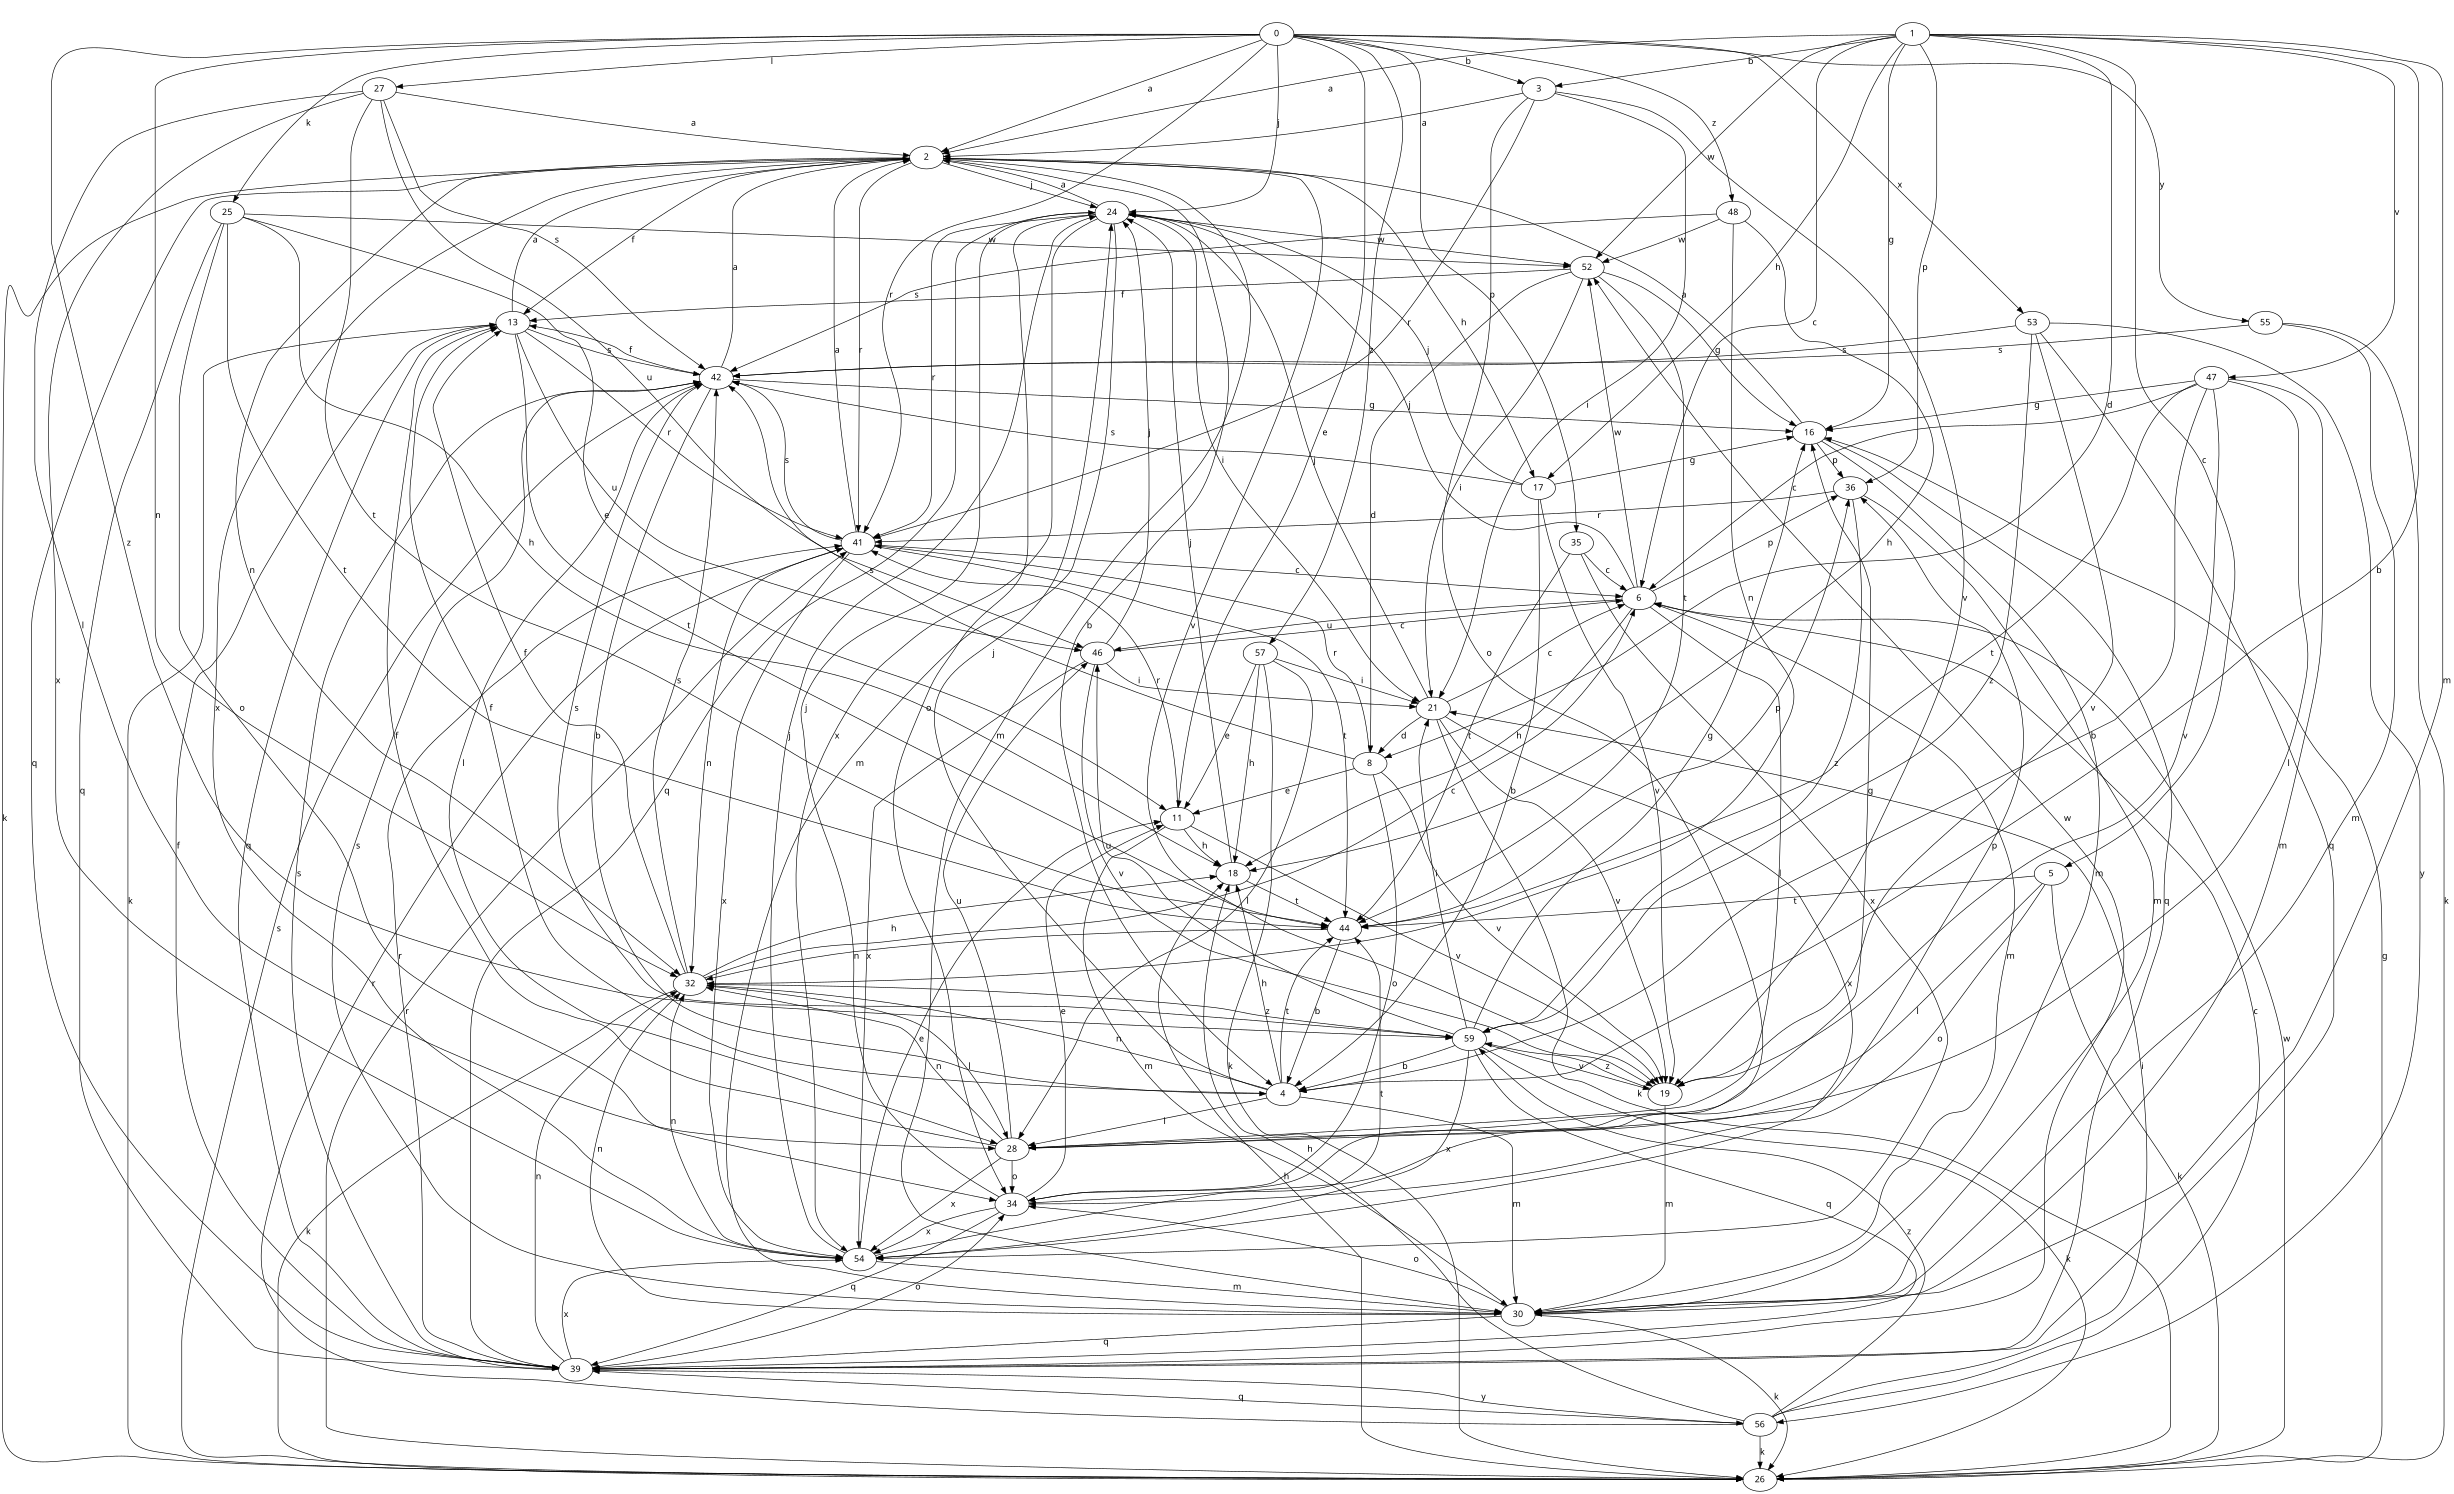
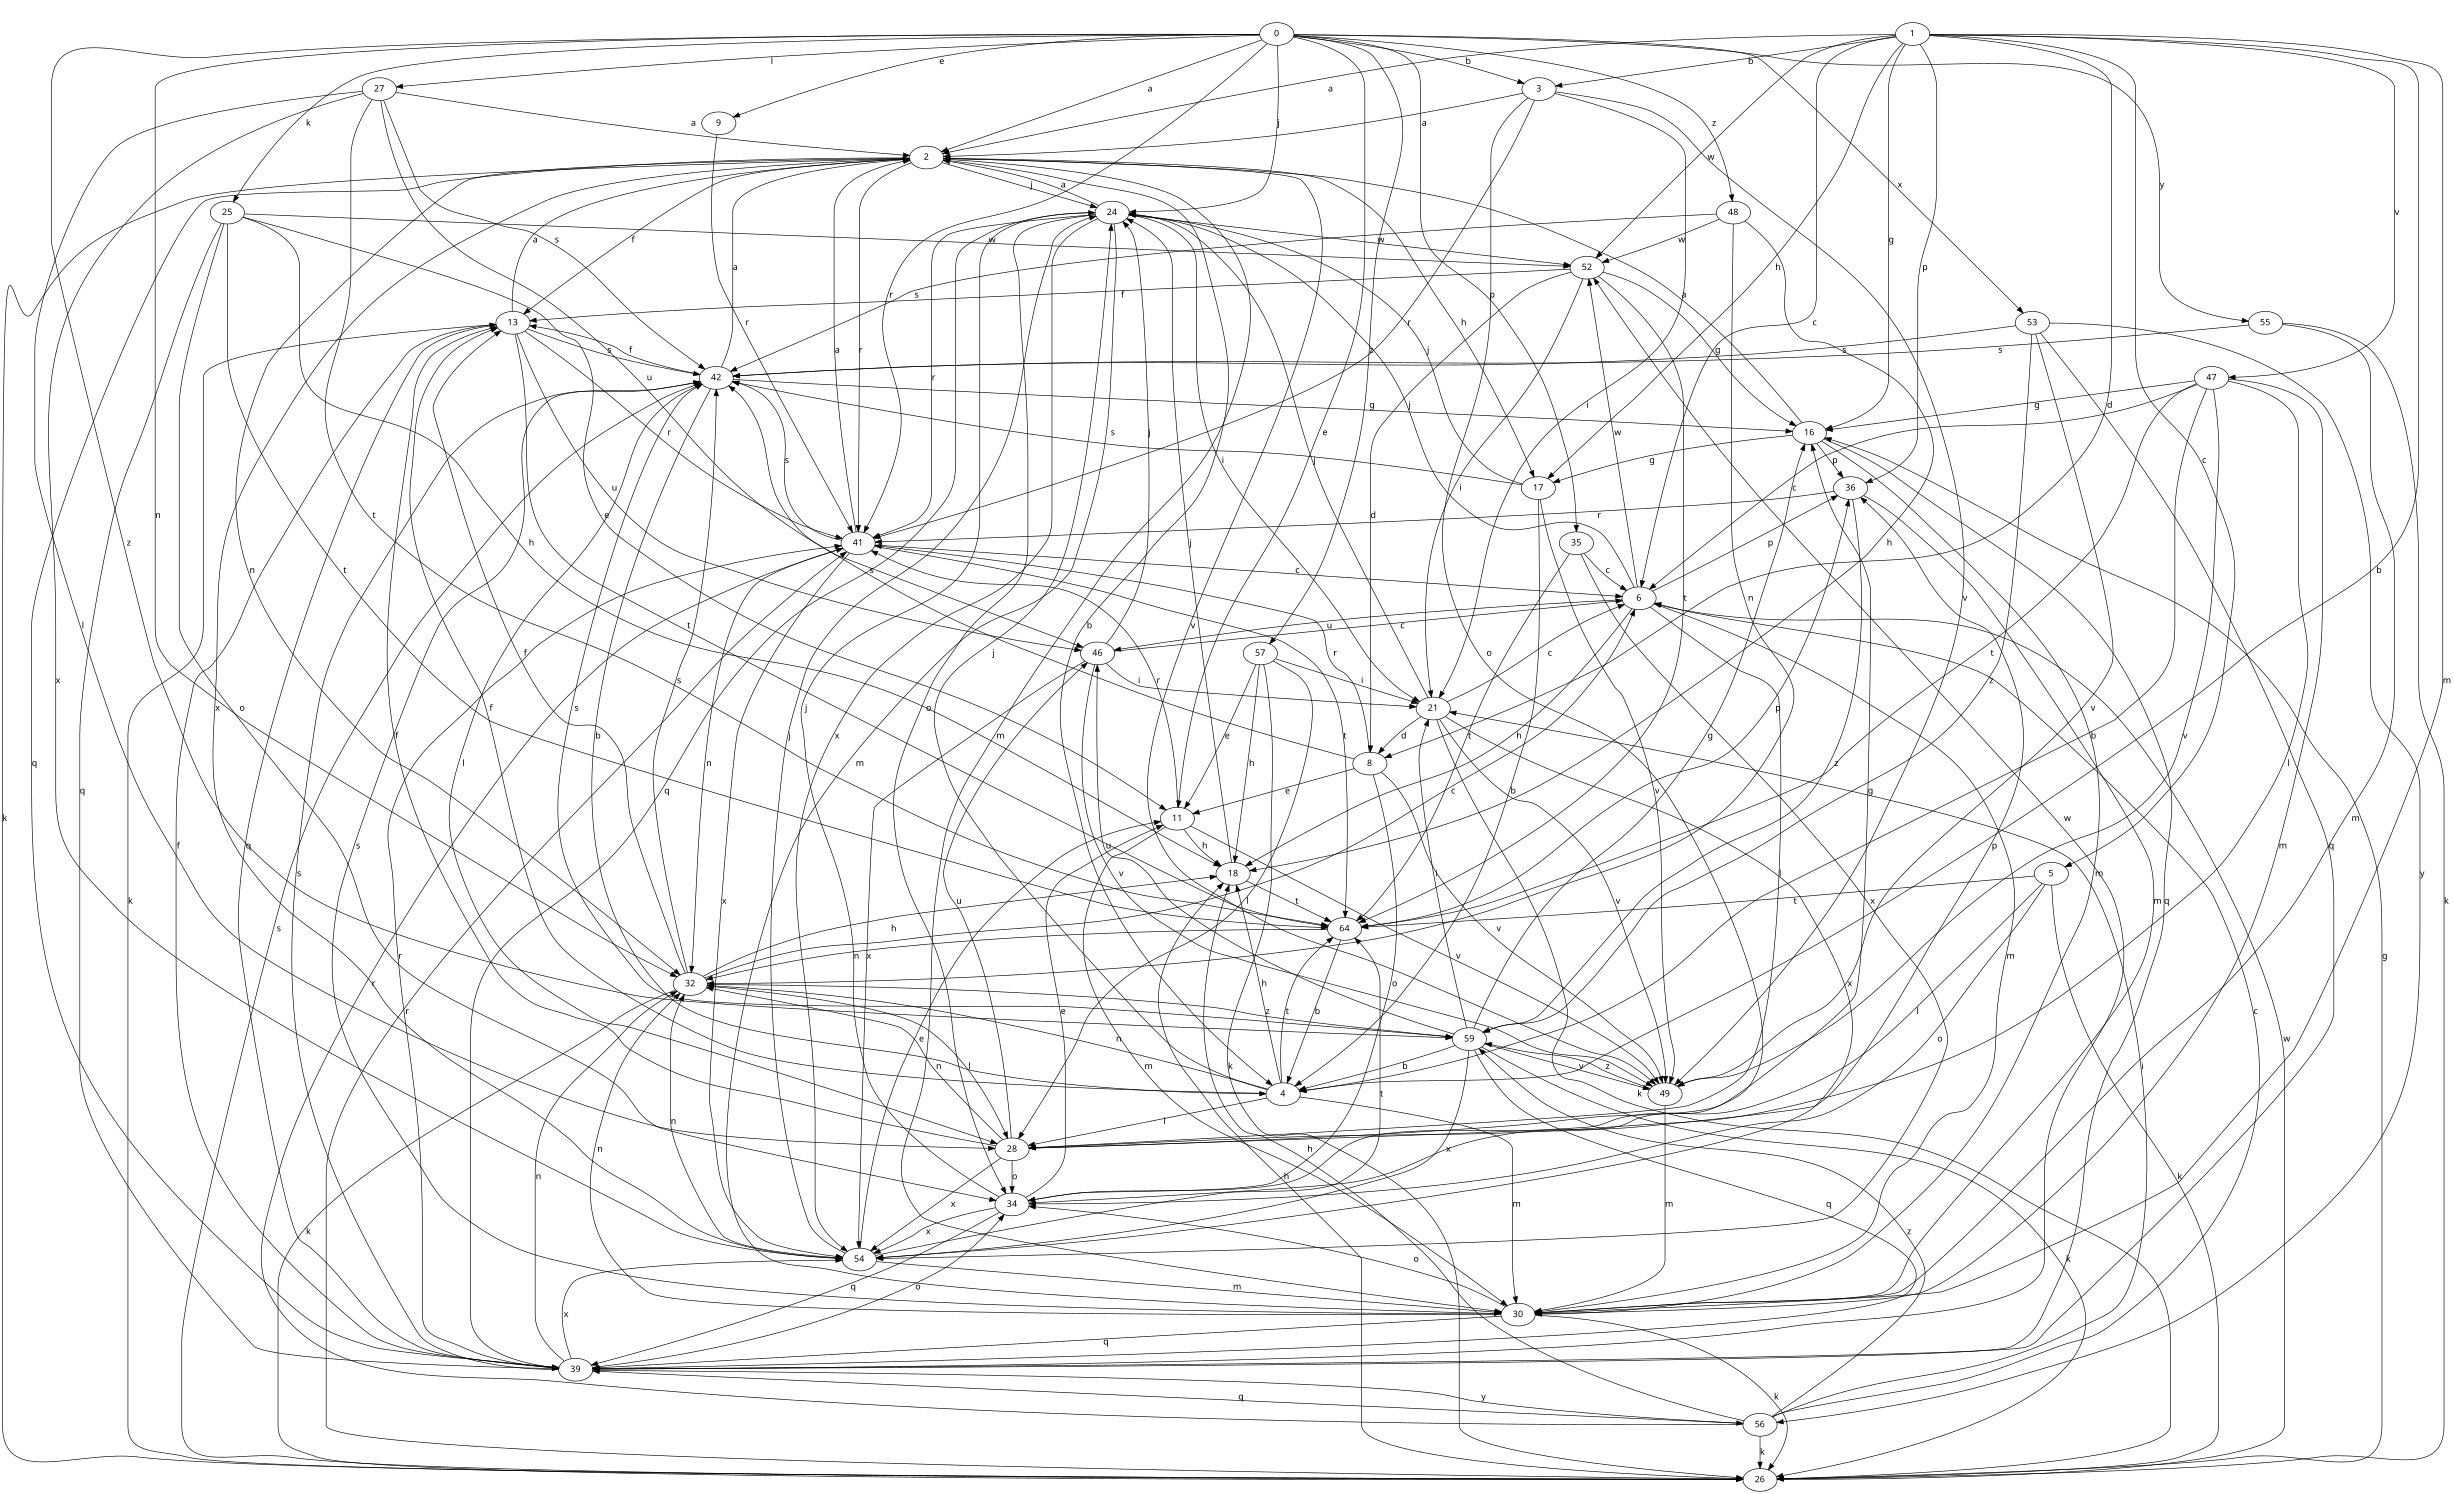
none -> (719, 123)
(1665, 462) -> (1669, 452)
(1345, 929) -> (1345, 929)
(1665, 1094) -> (1665, 1094)
